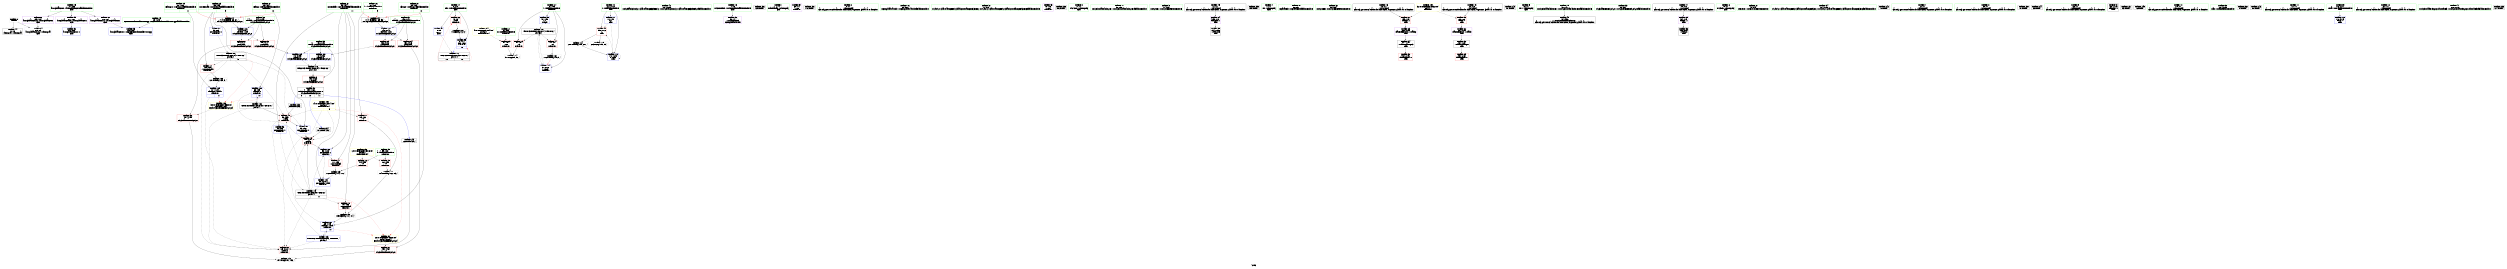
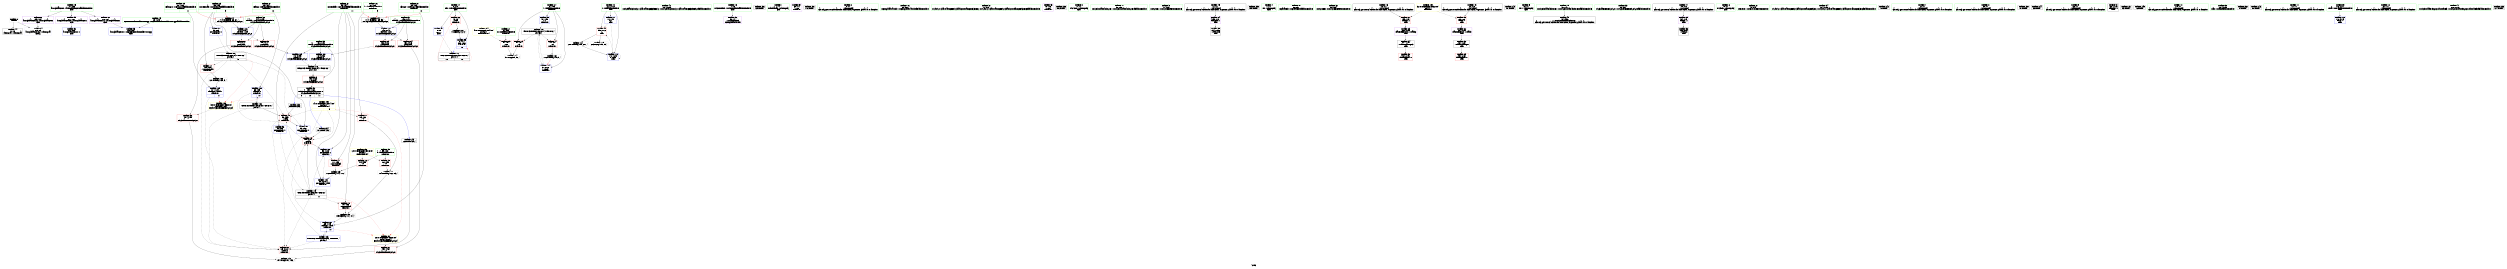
(545, 22) -> (545, 22)
(38, 34) -> (38, 34)
